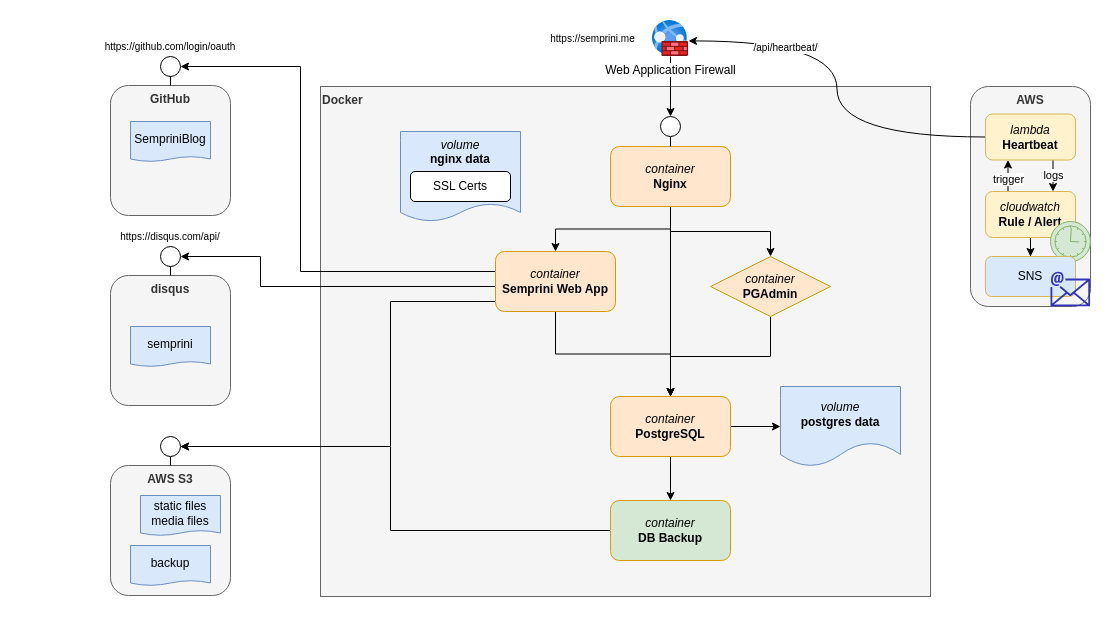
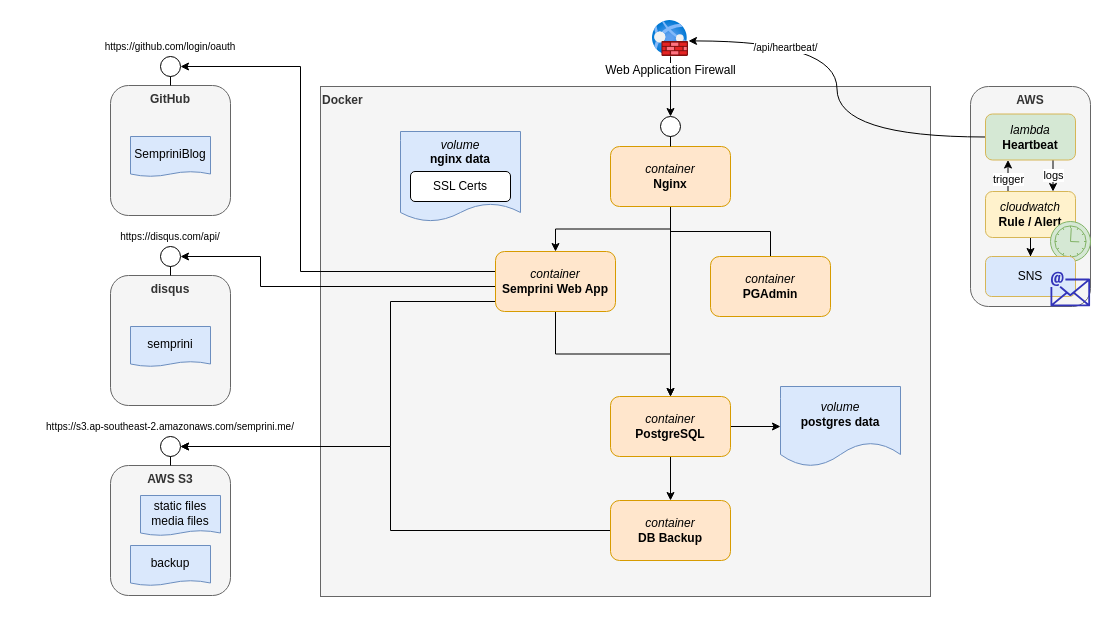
(593, 39) -> none
(1031, 137) -> (1031, 137)
(171, 142) -> (171, 157)
(771, 248) -> (771, 252)
(771, 287) -> (771, 287)
(742, 357) -> none
none -> (171, 427)
(671, 531) -> (671, 531)
